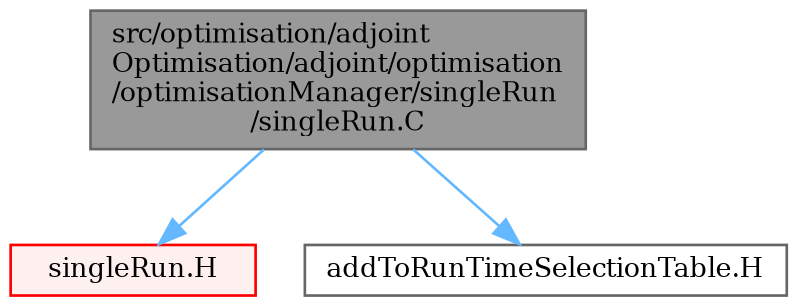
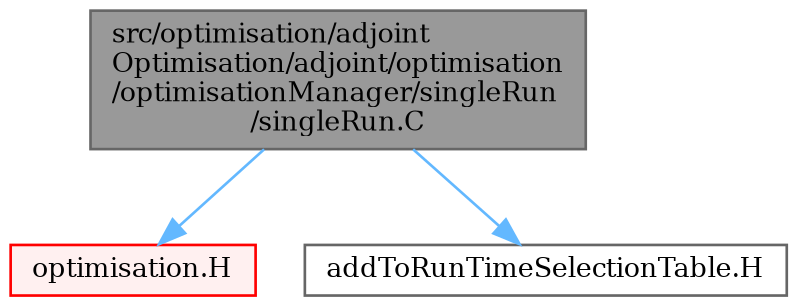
(133, 270) -> (133, 270)
